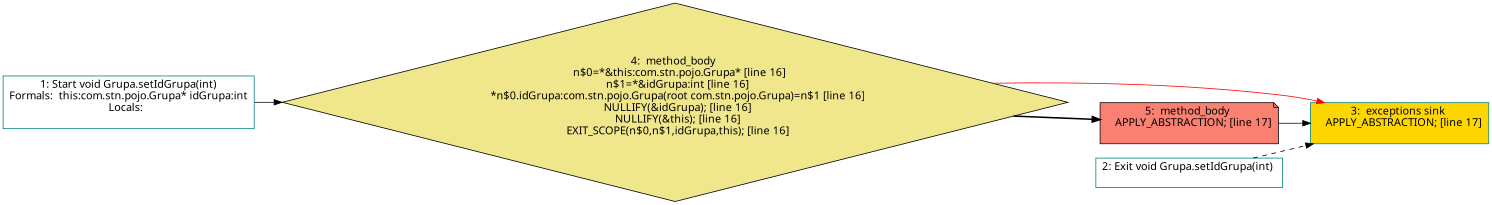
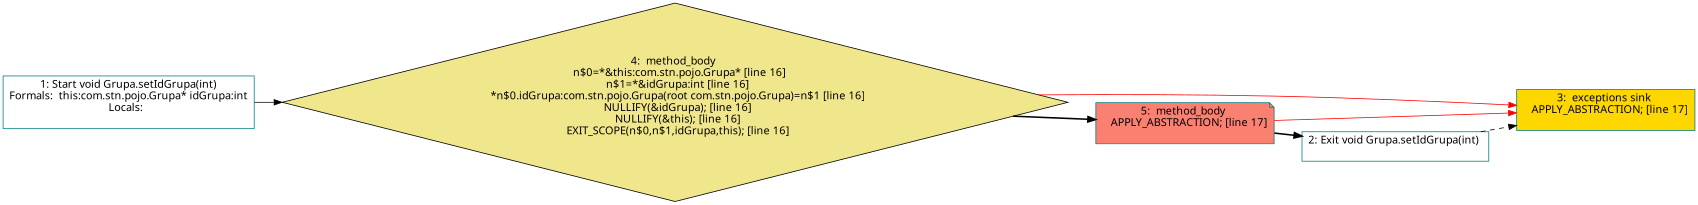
(1189, 123) -> (1185, 123)
(1291, 123) -> (1391, 117)
none -> (1284, 134)
